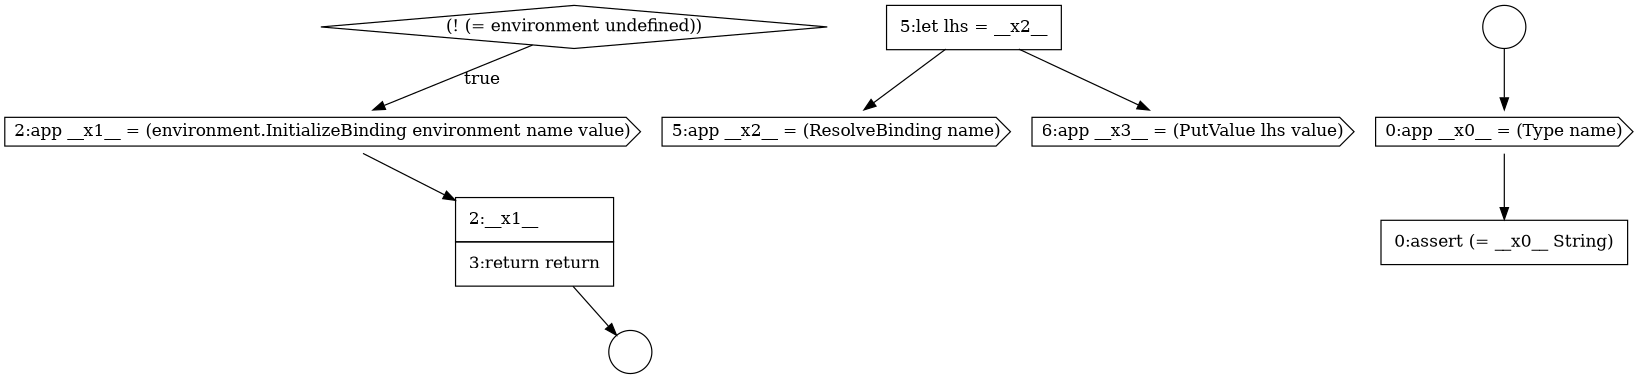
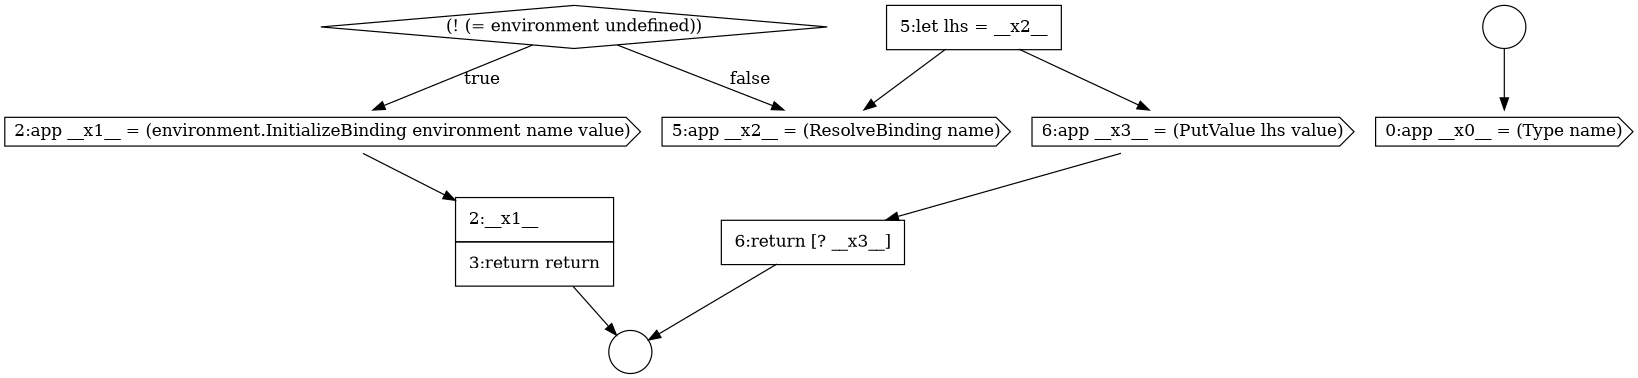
none -> (695, 75)
none -> (812, 242)
(1504, 242) -> none
